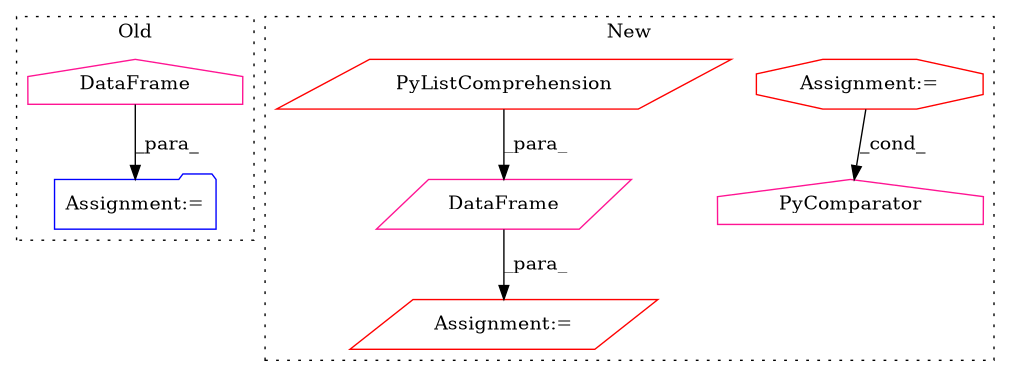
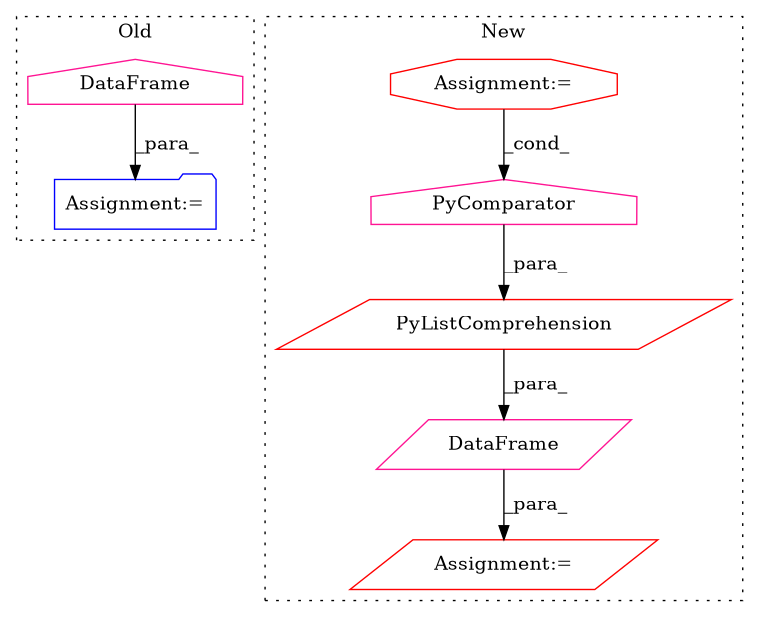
none -> (504, 255)
